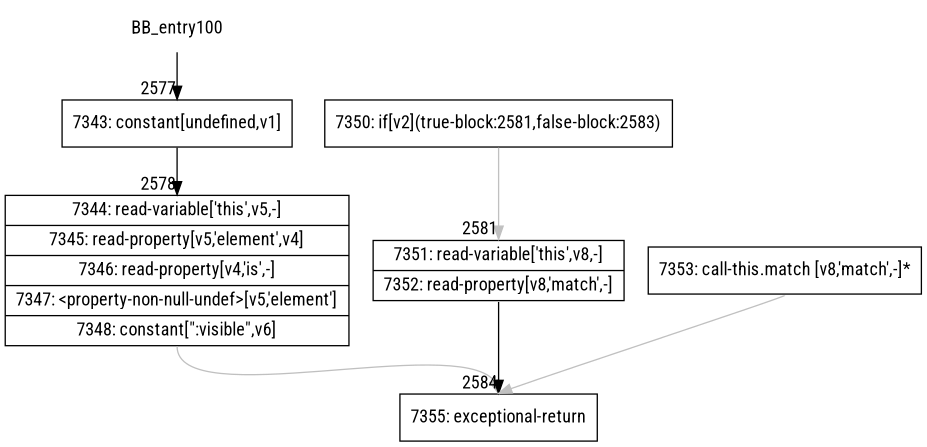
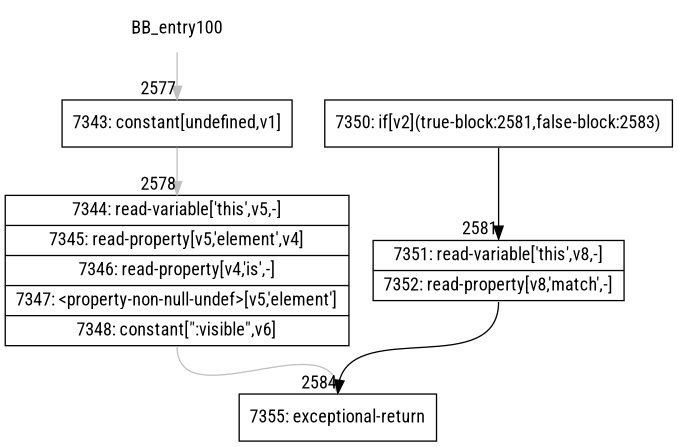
(177, 69) -> (177, 69)
(177, 165) -> (177, 165)
(499, 187) -> (499, 187)
(785, 271) -> none
